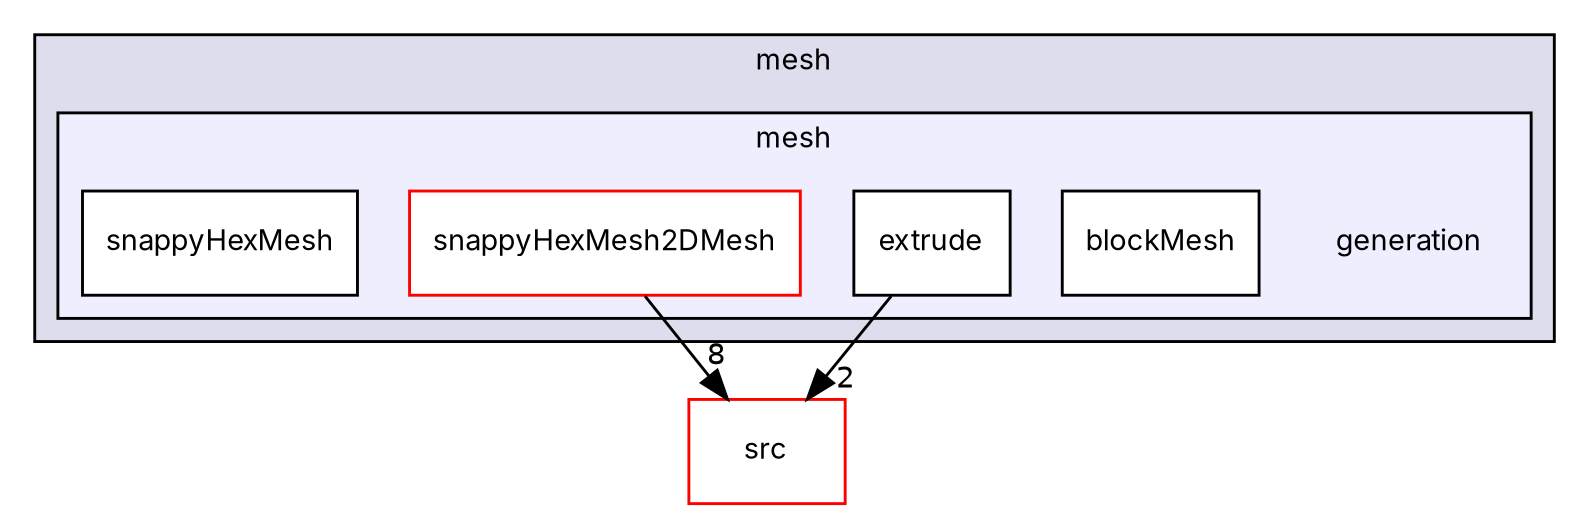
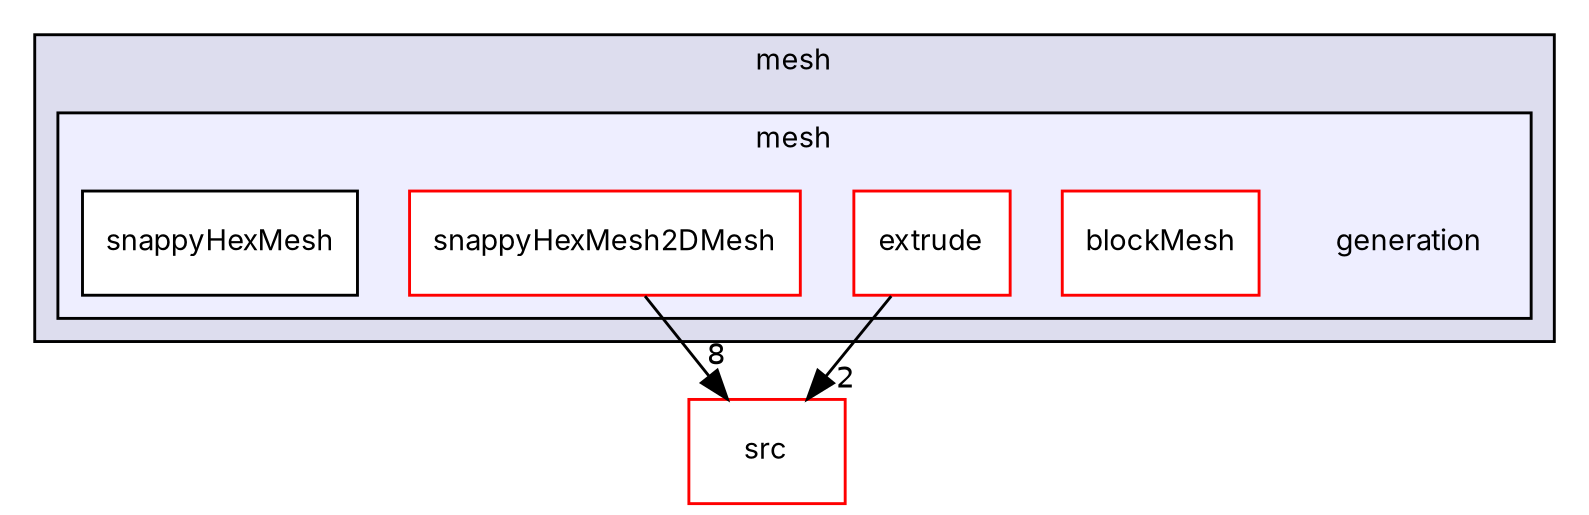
(932, 243) -> (932, 243)
(1161, 243) -> (1161, 243)
